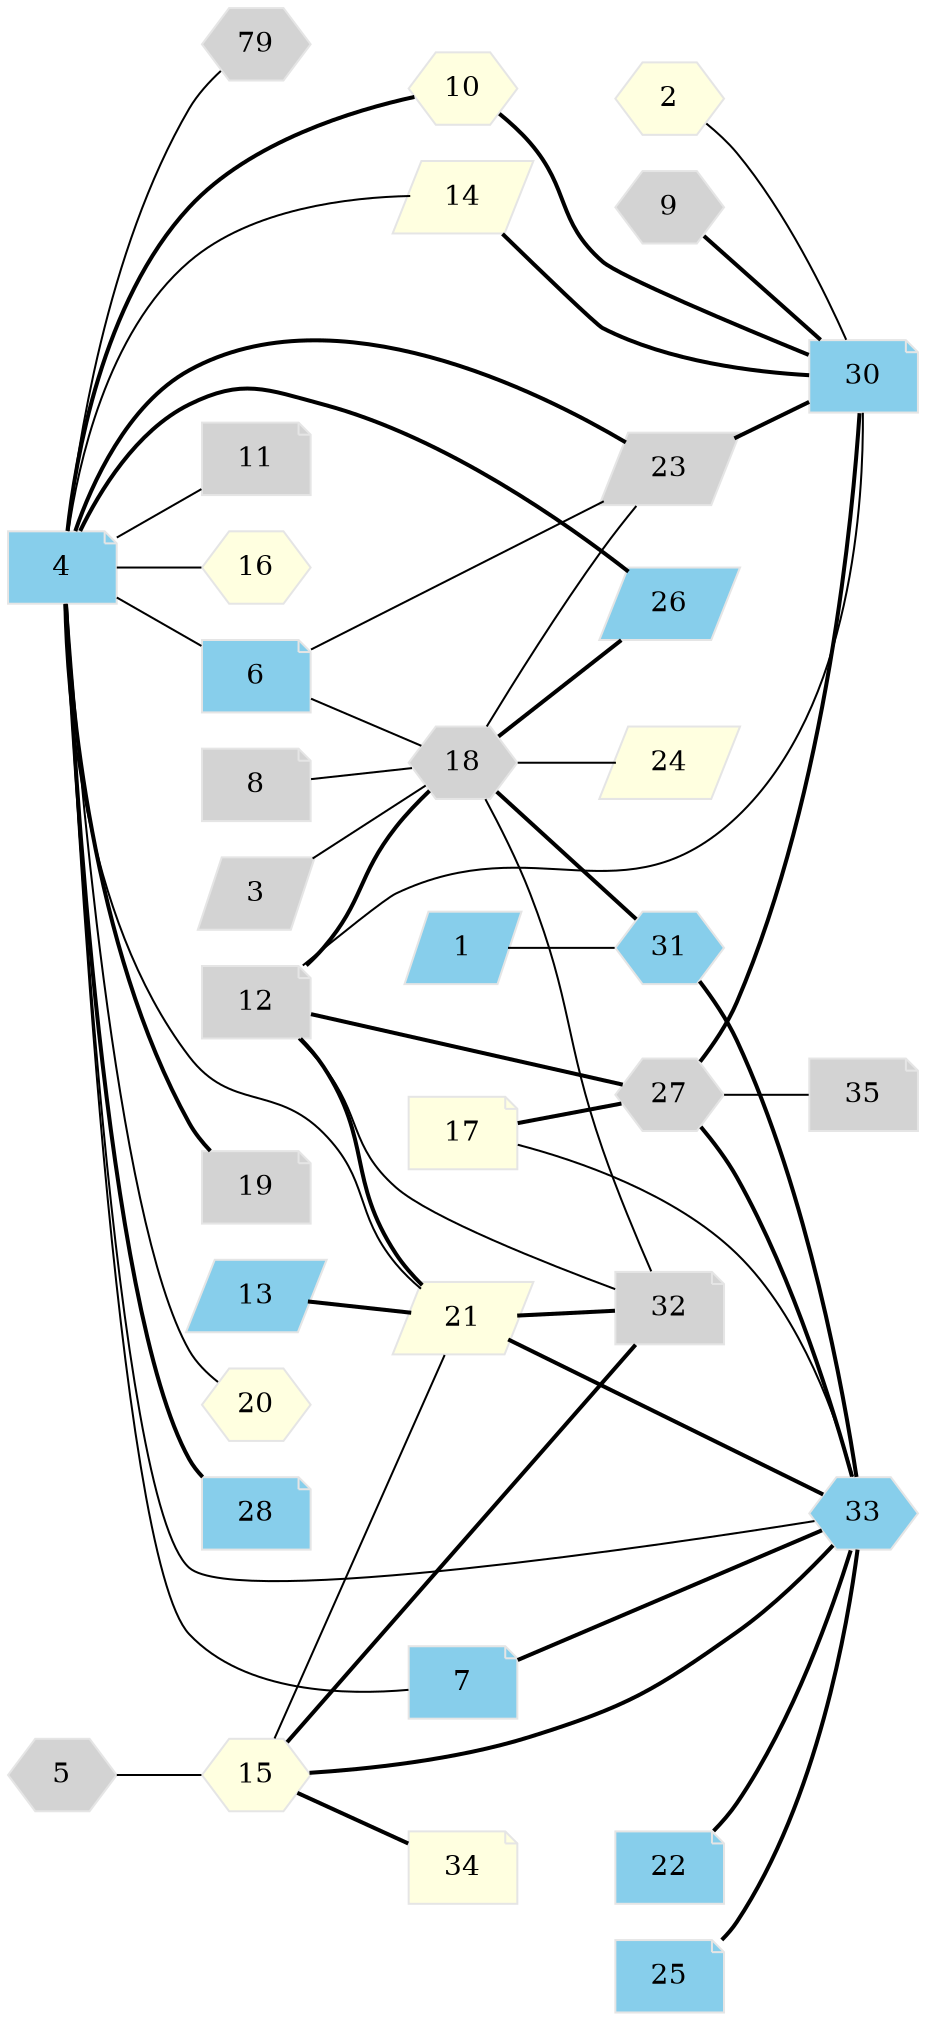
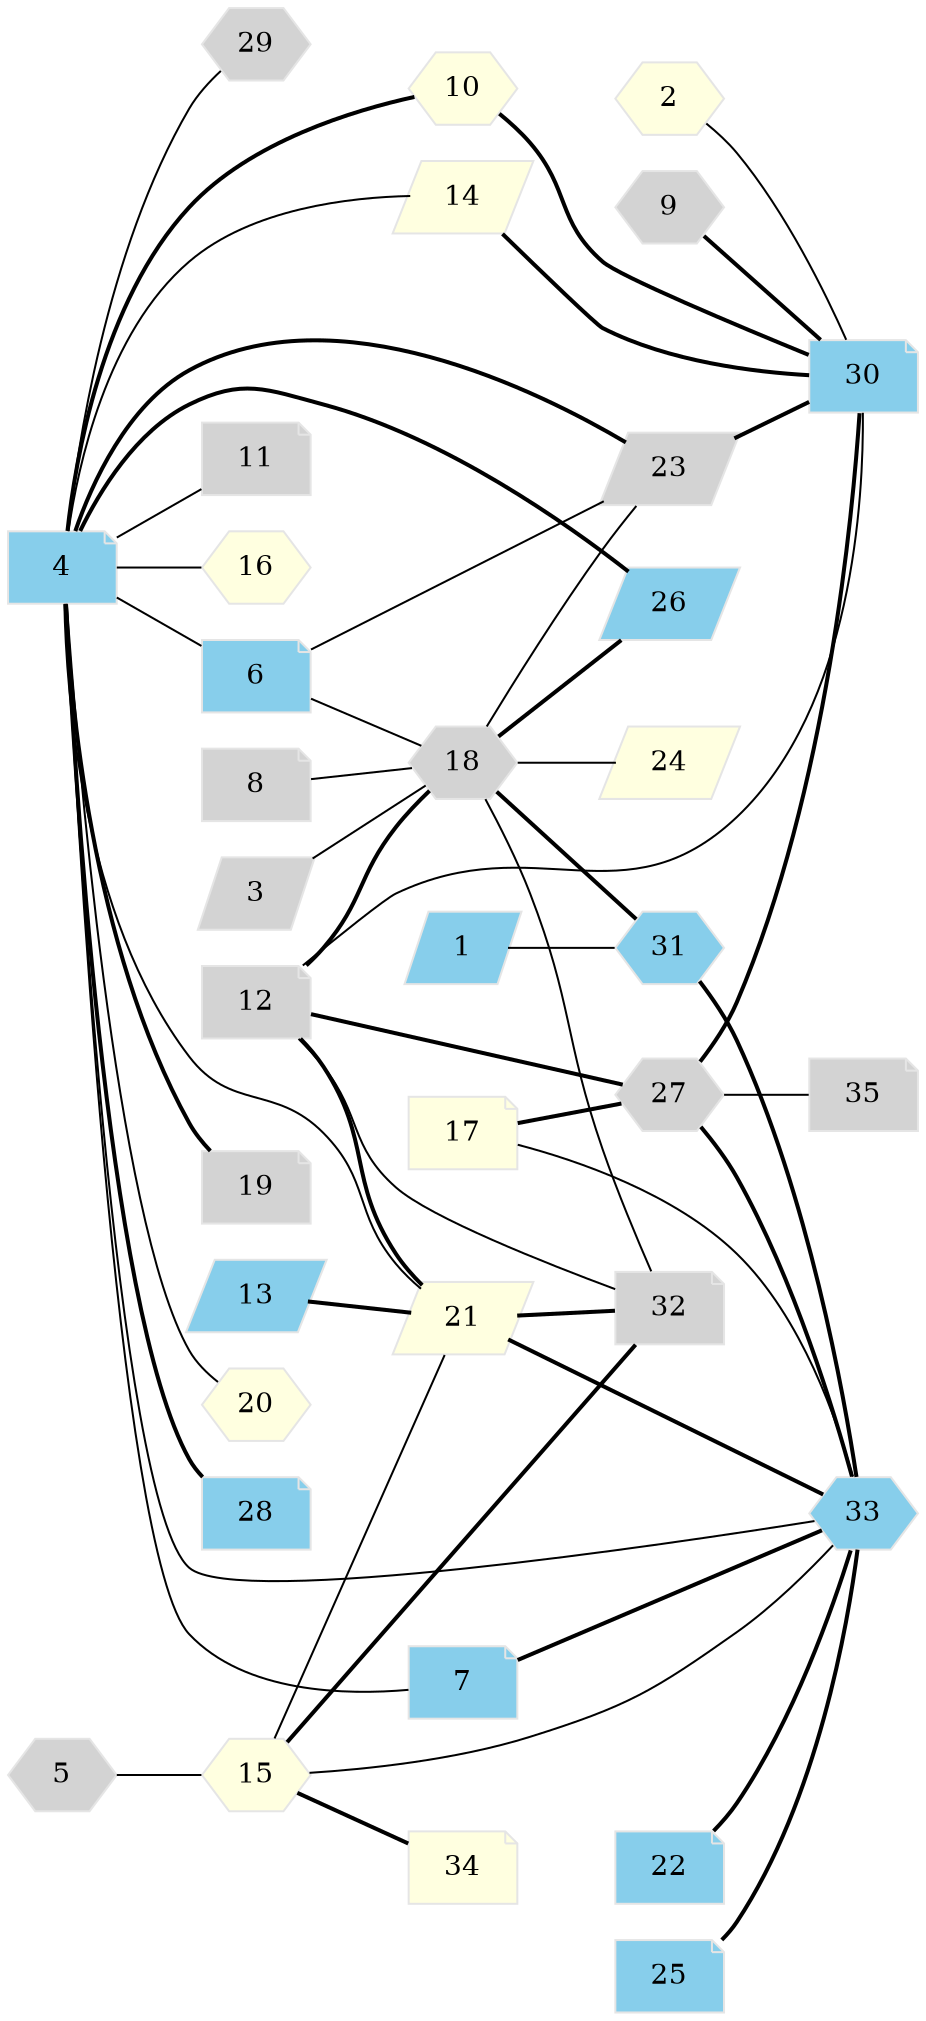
(256, 44) -> (256, 44)
(596, 1714) -> (596, 1714)
